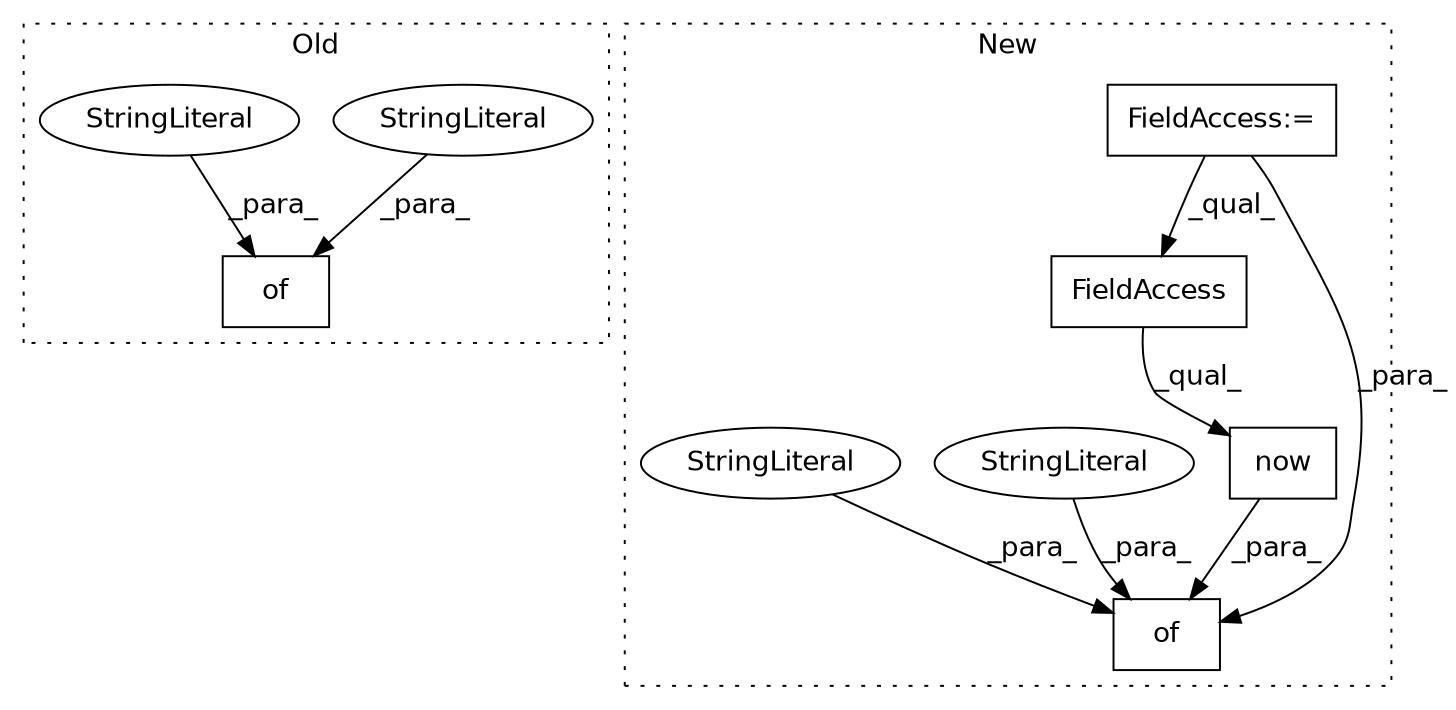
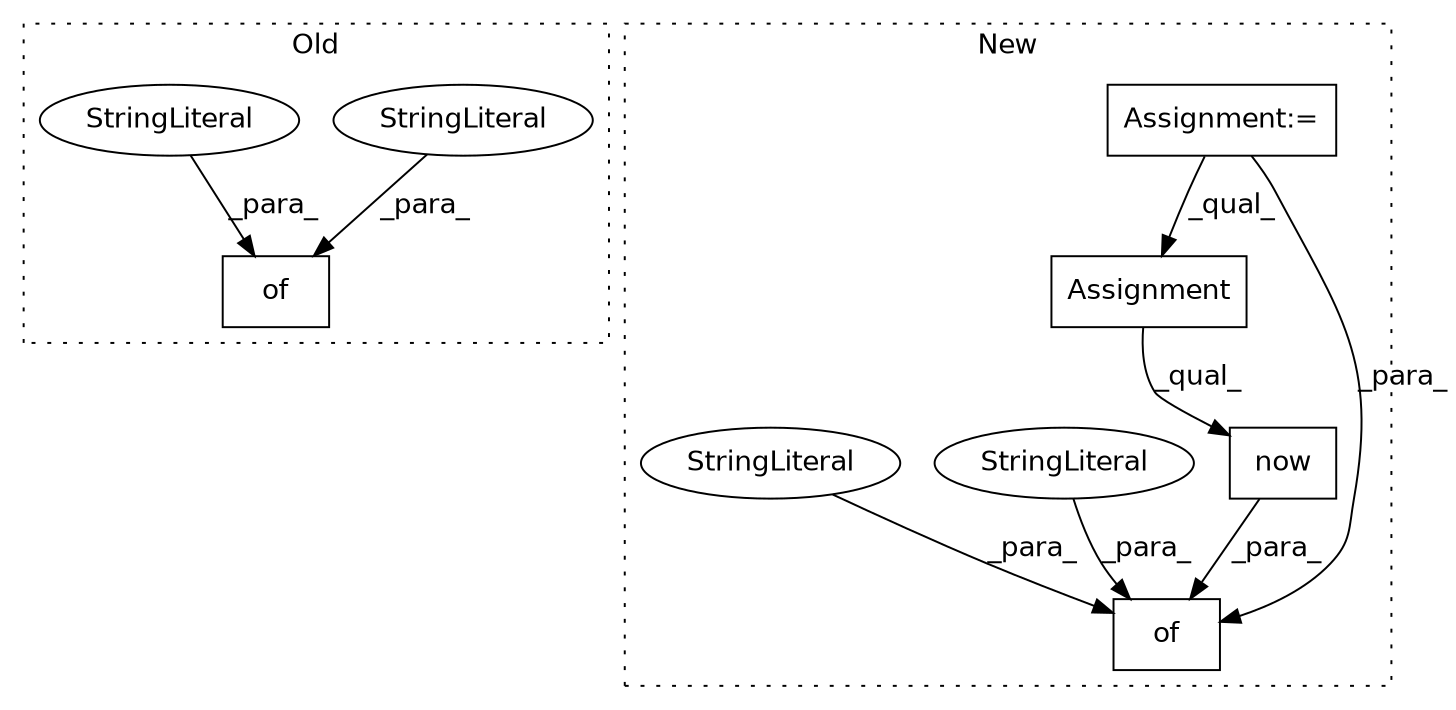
(1222, 120) -> (1222, 120)
(1149, 292) -> (1149, 292)
